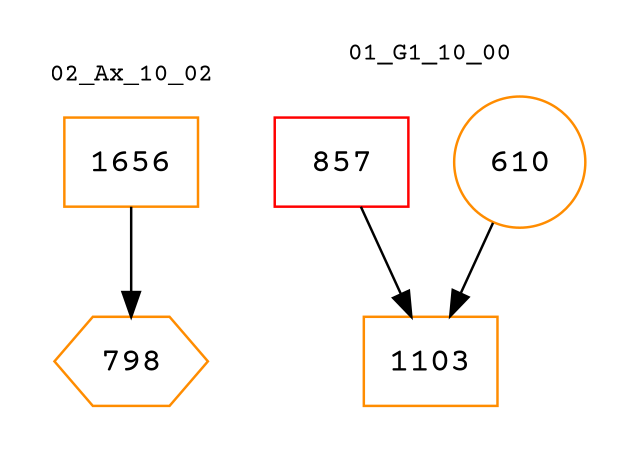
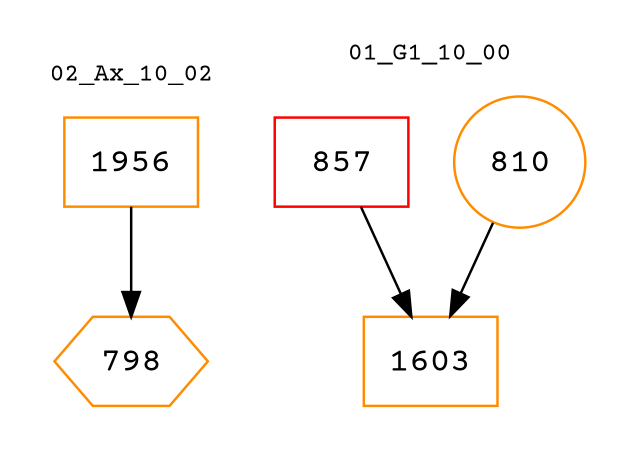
(131, 162) -> (131, 162)
(520, 162) -> (520, 162)
(431, 361) -> (431, 361)
